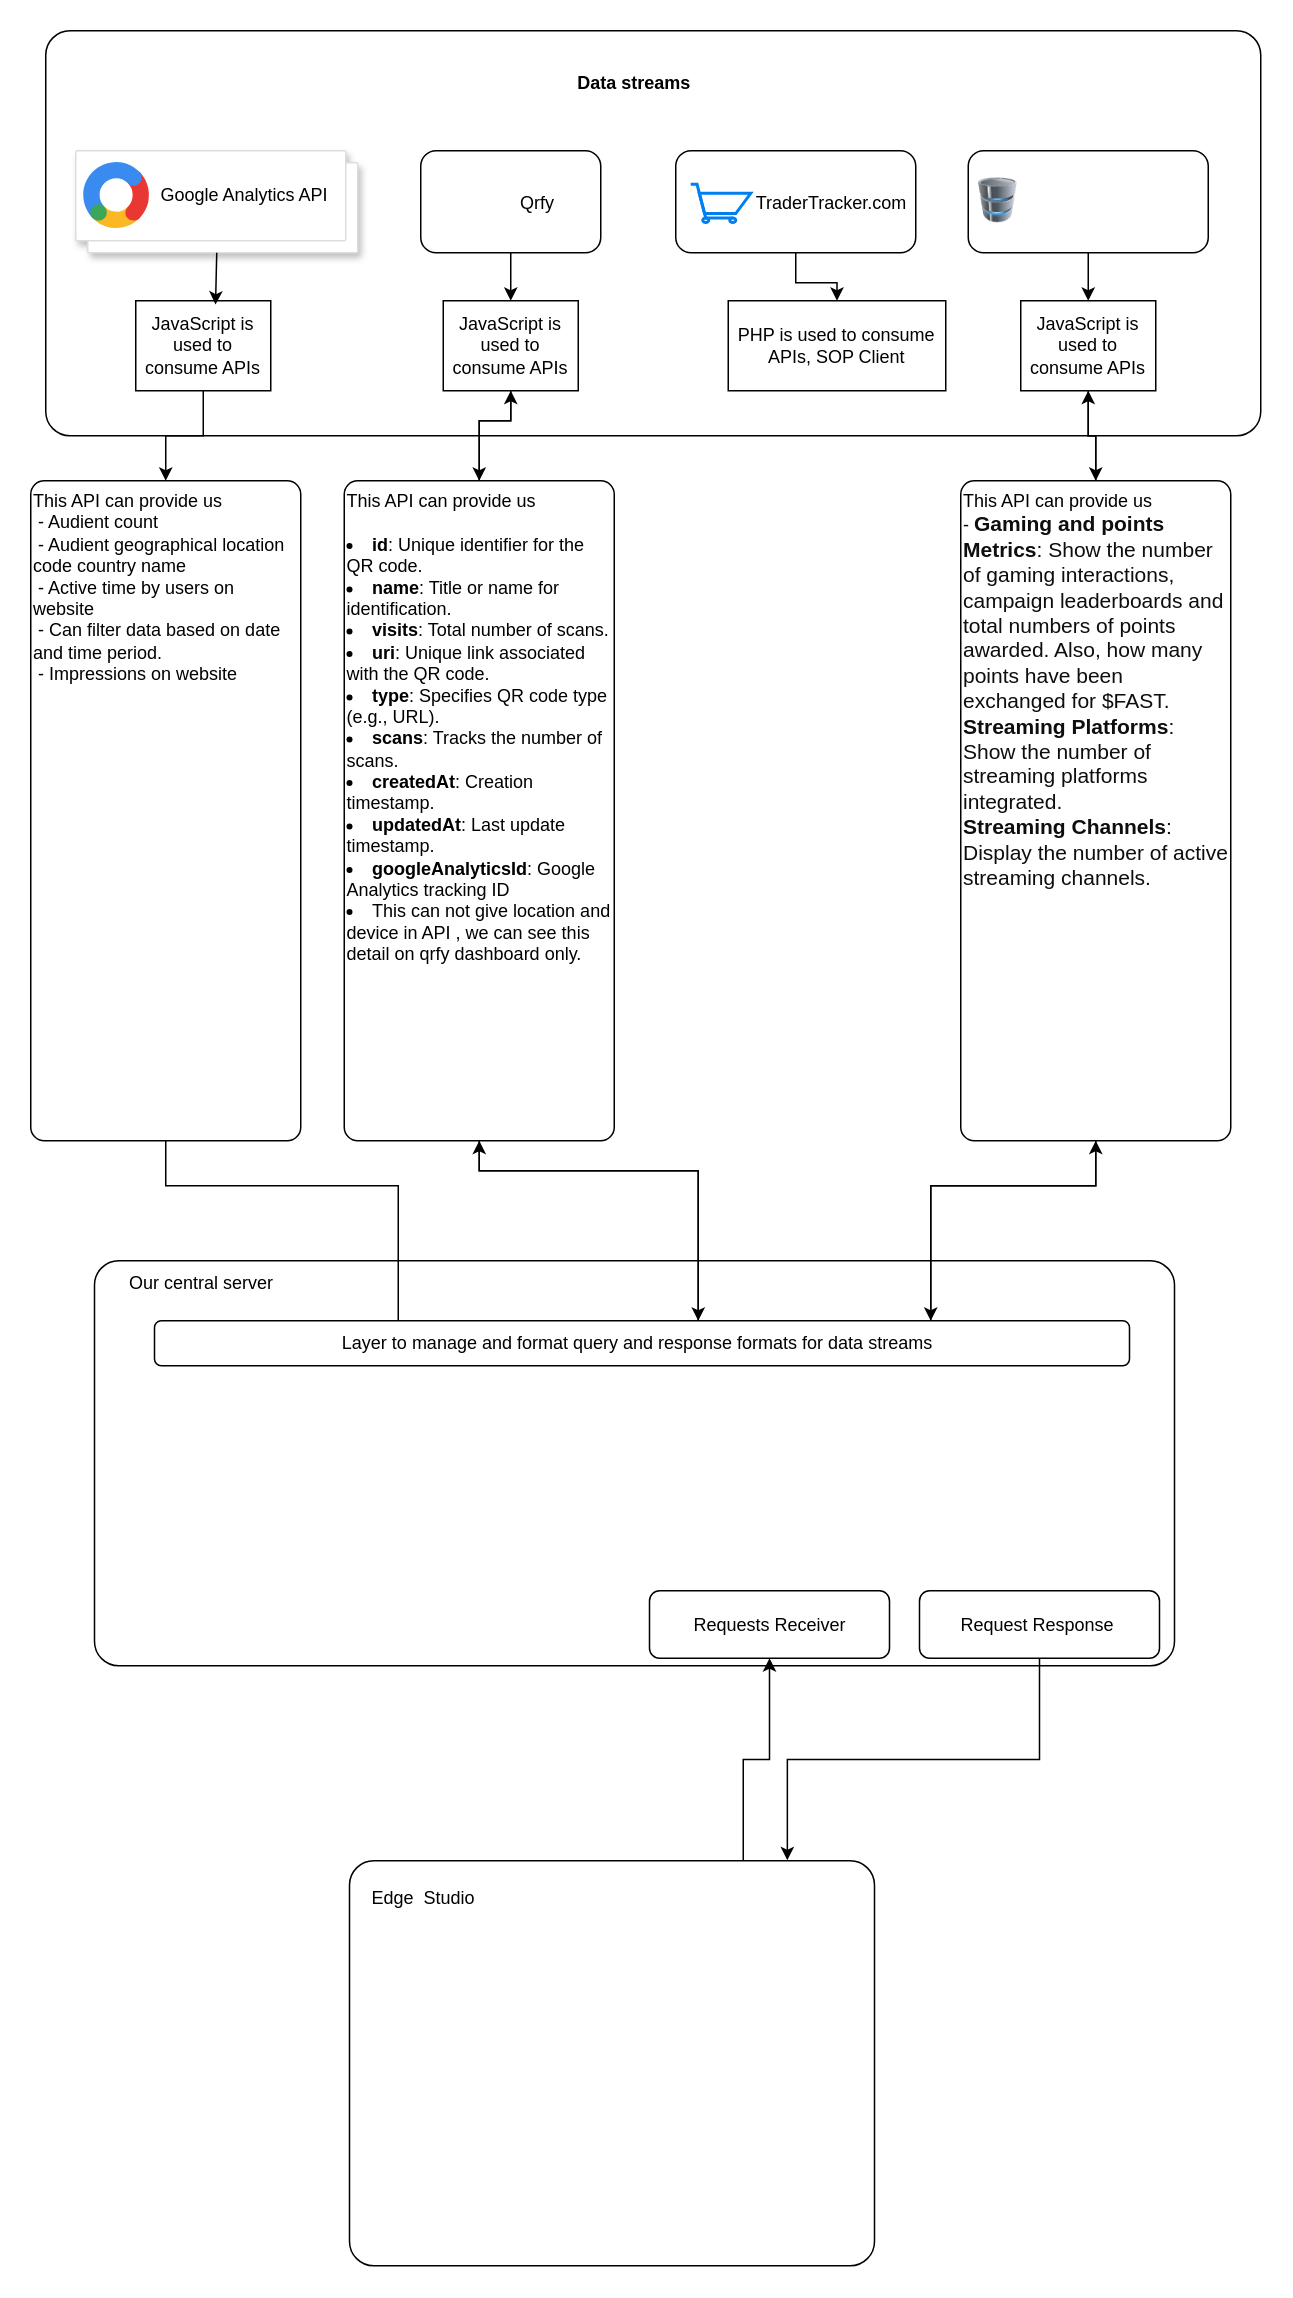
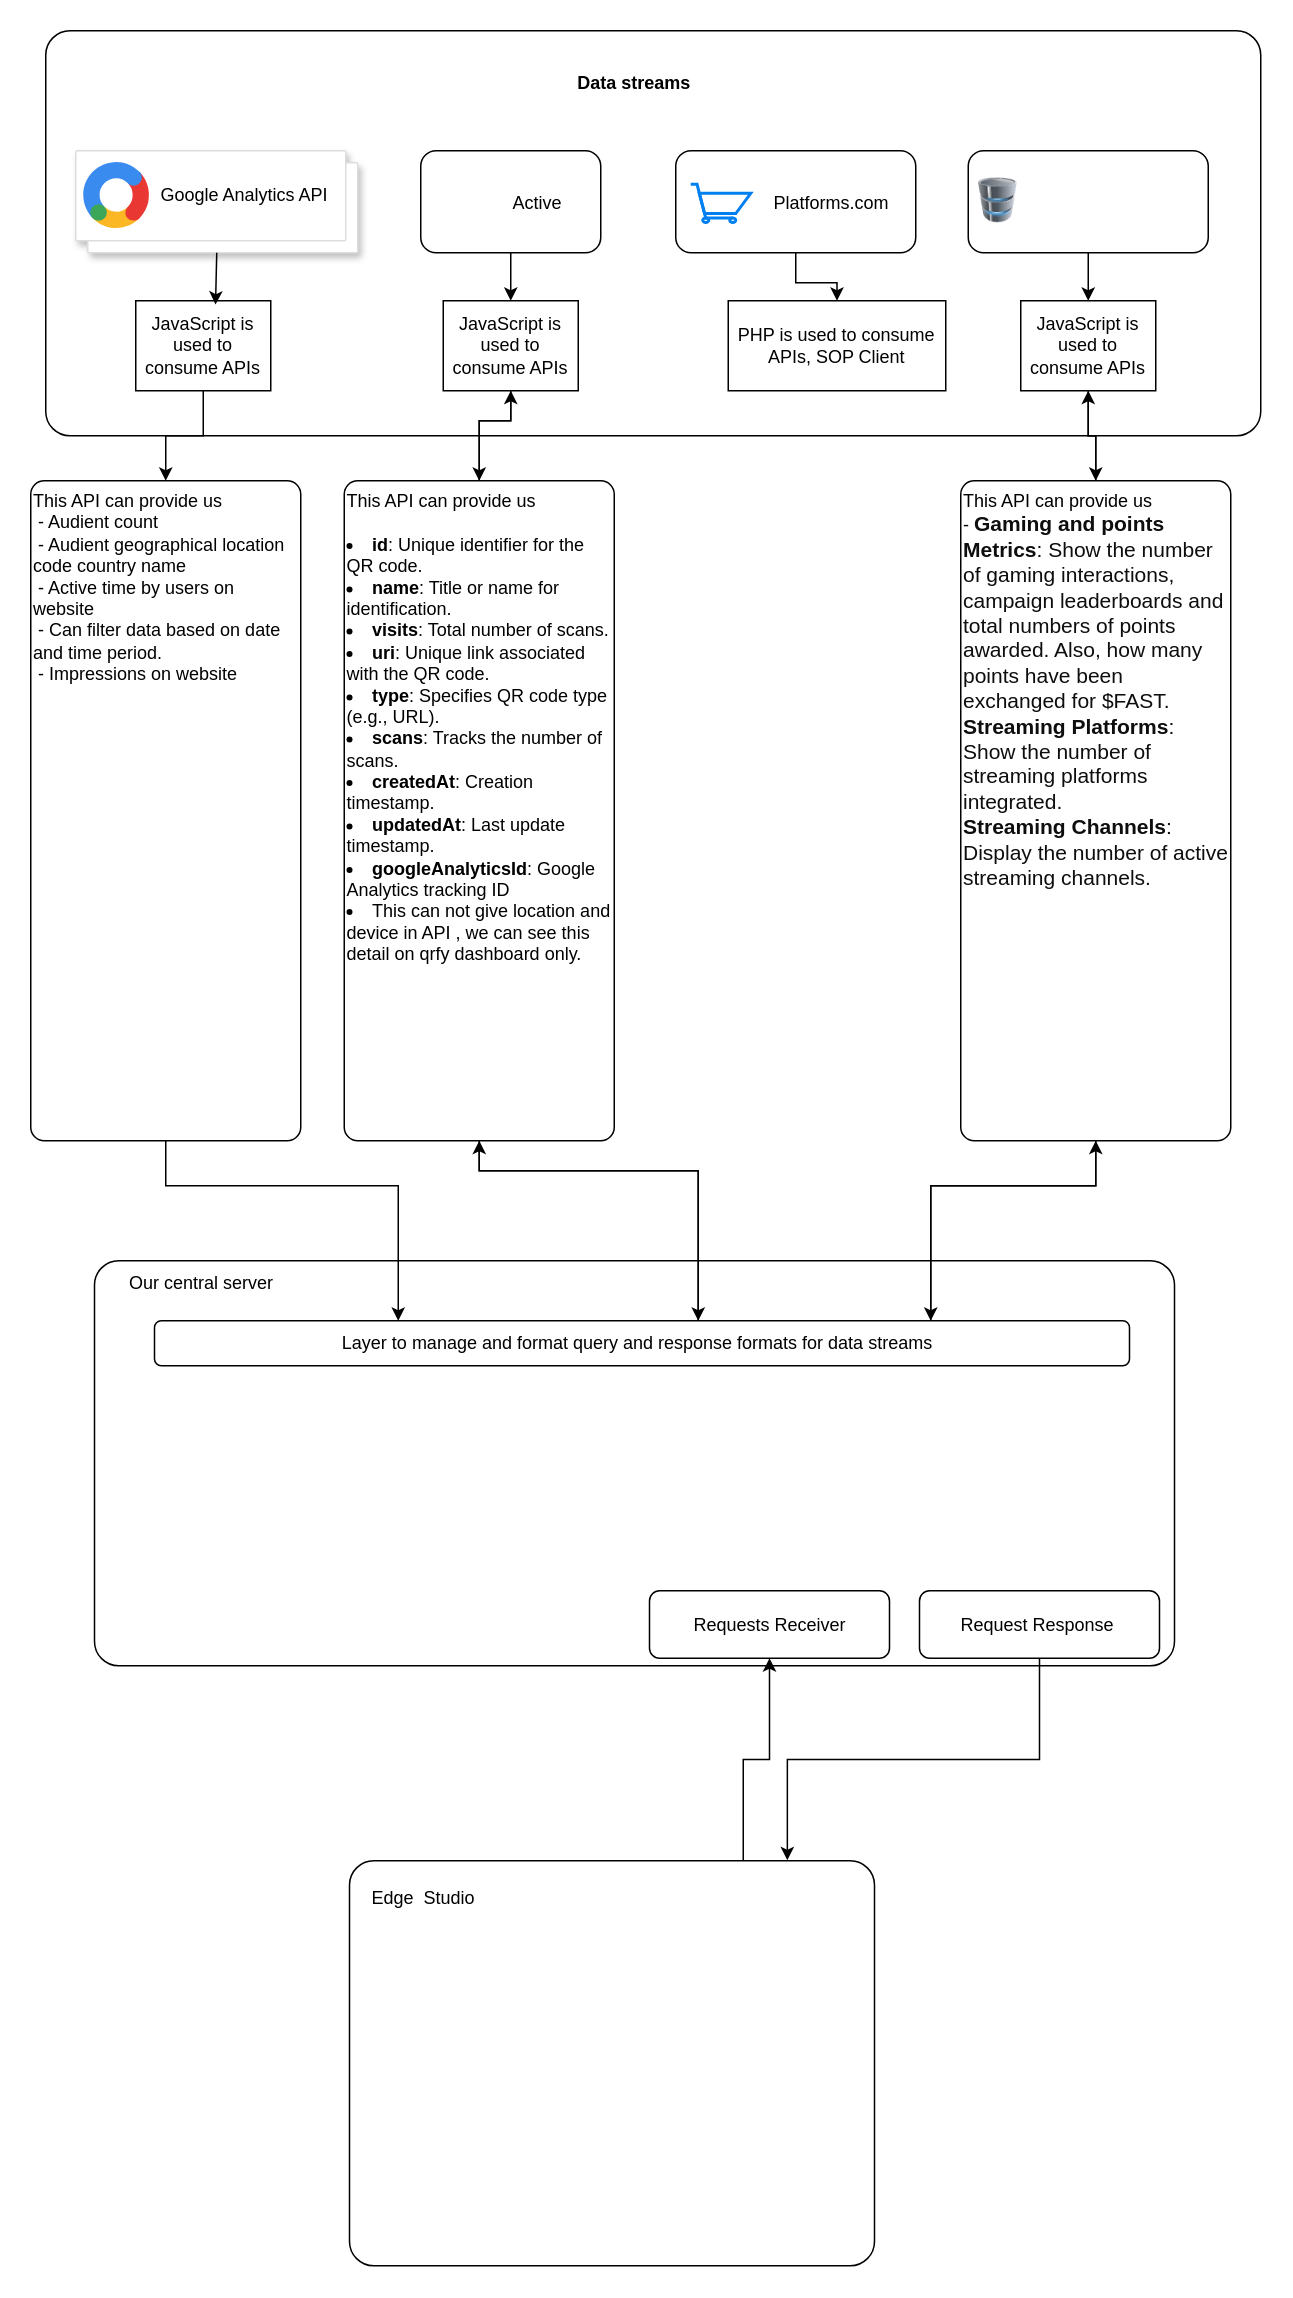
(538, 203) -> (538, 203)
(832, 203) -> (832, 203)
(398, 1313) -> (398, 1309)
